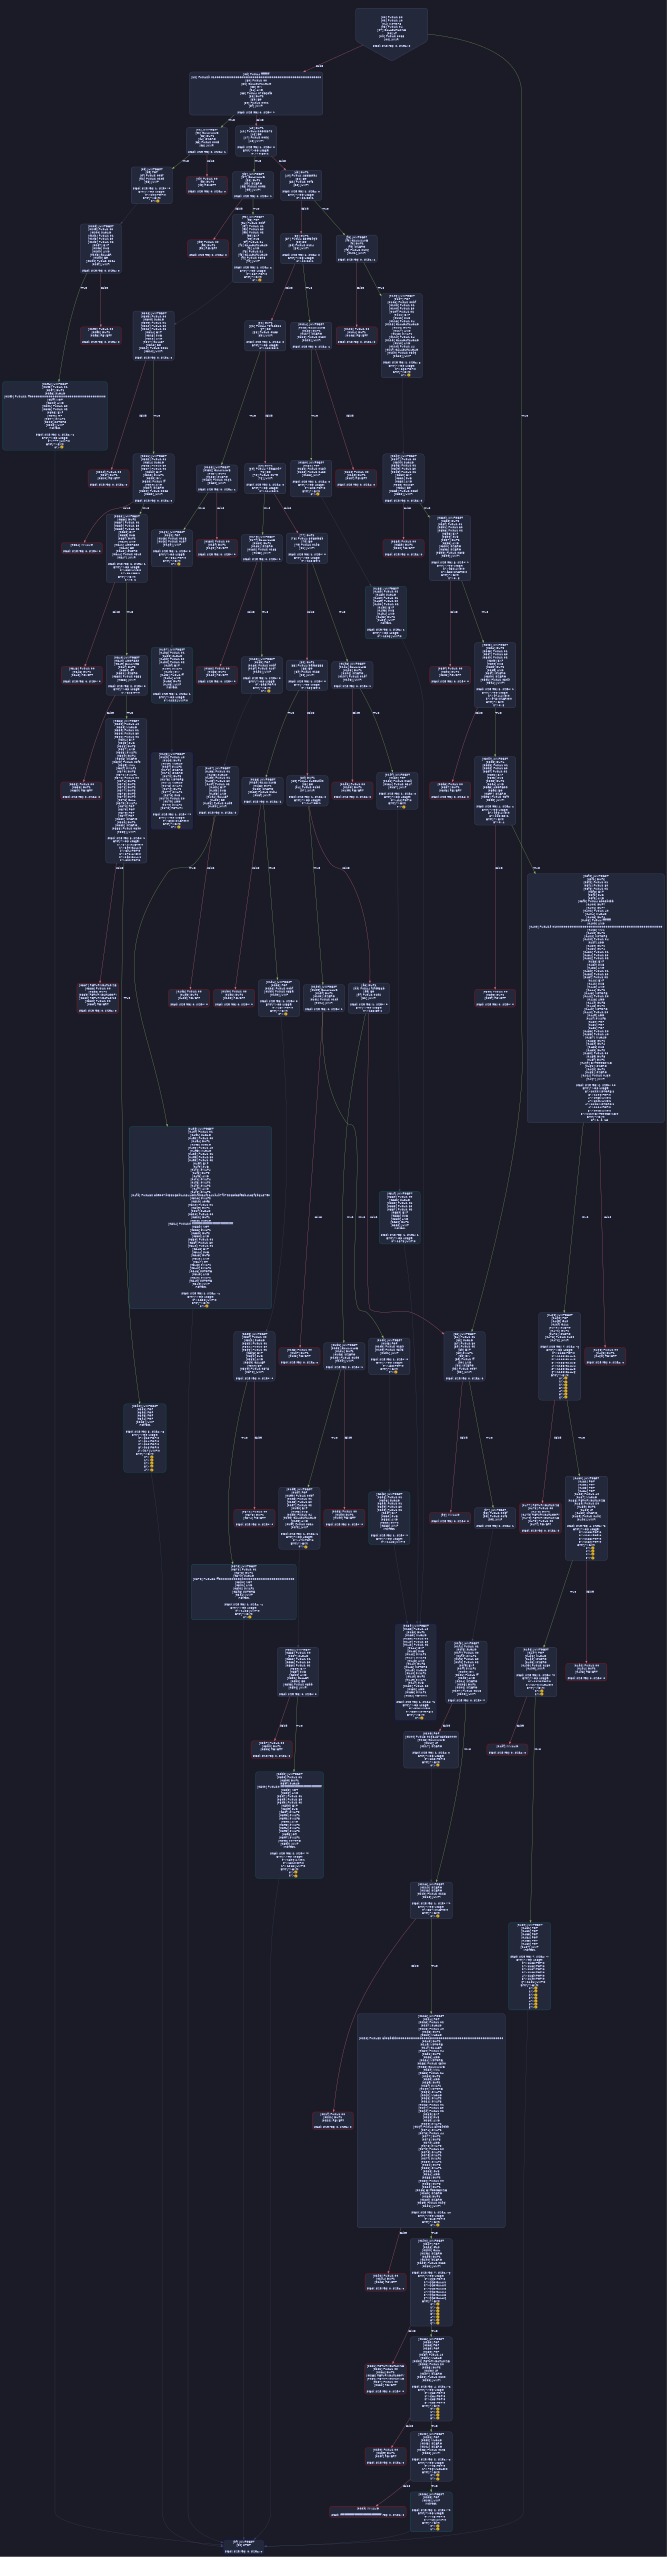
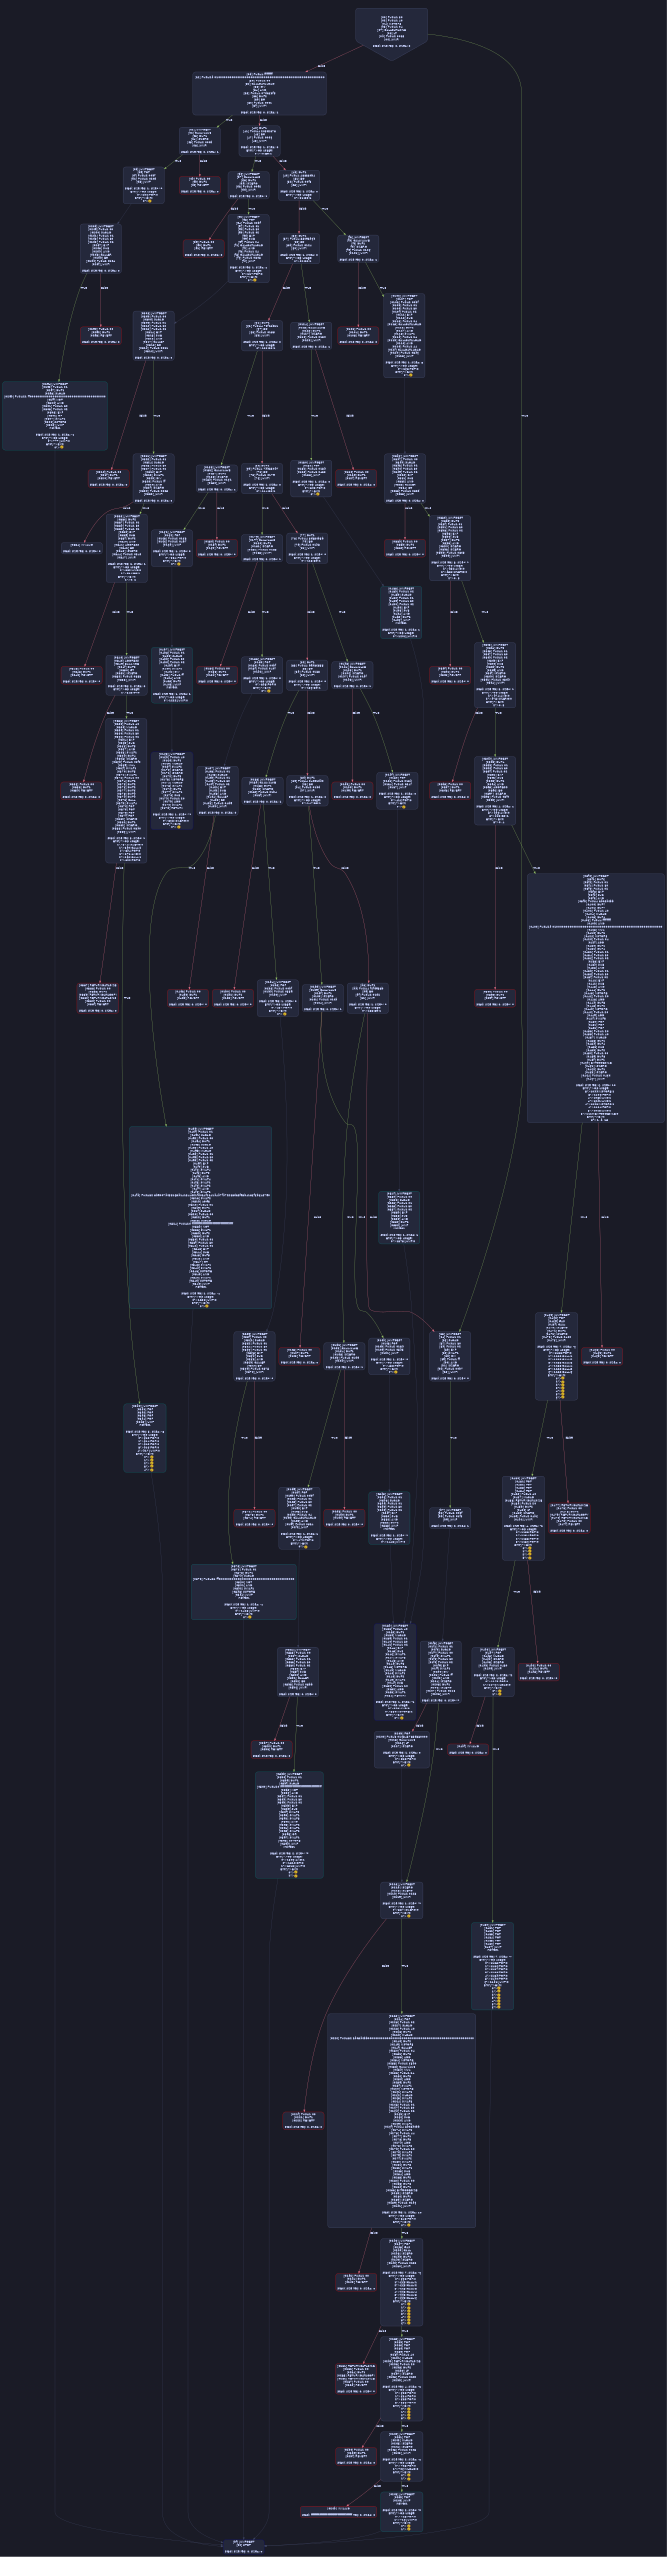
(82, 548) -> (82, 548)
(450, 1518) -> none
